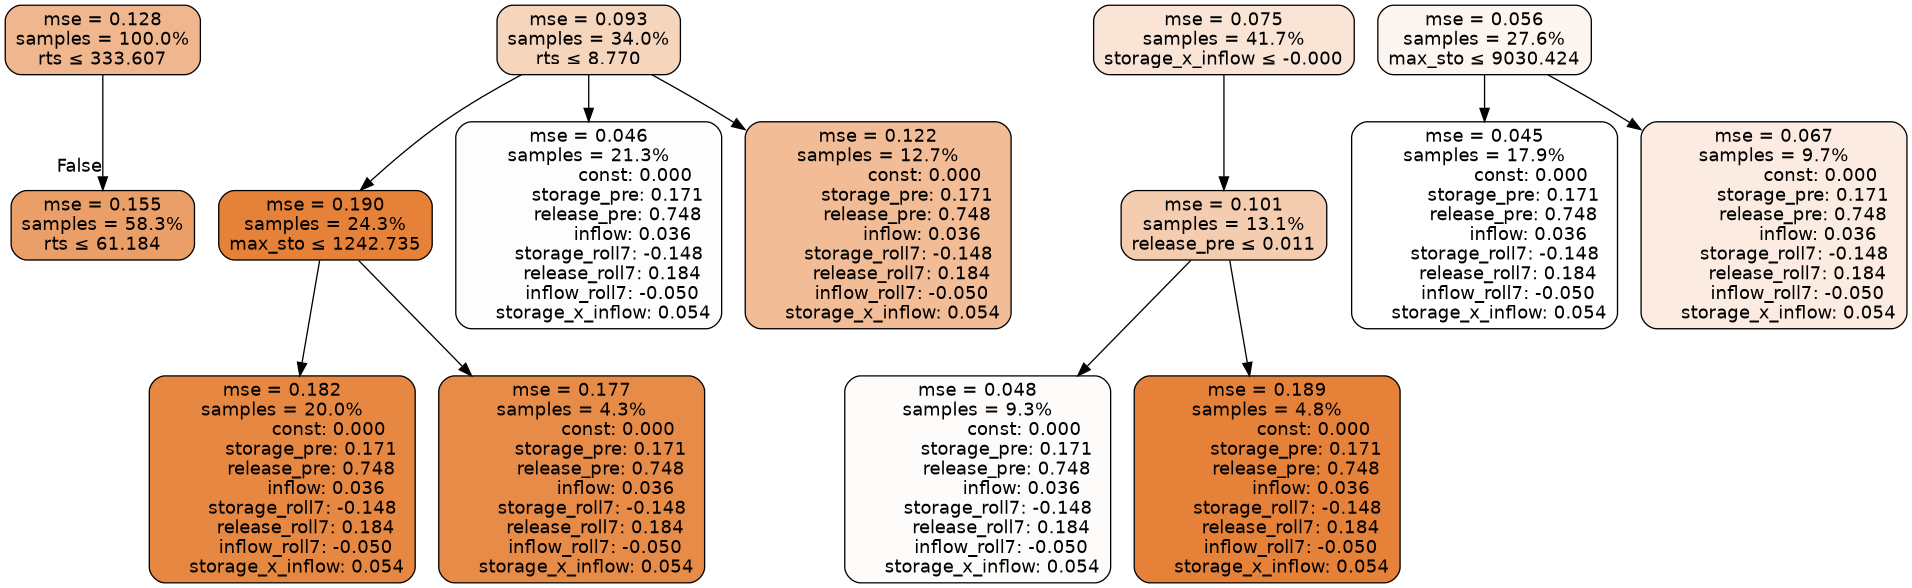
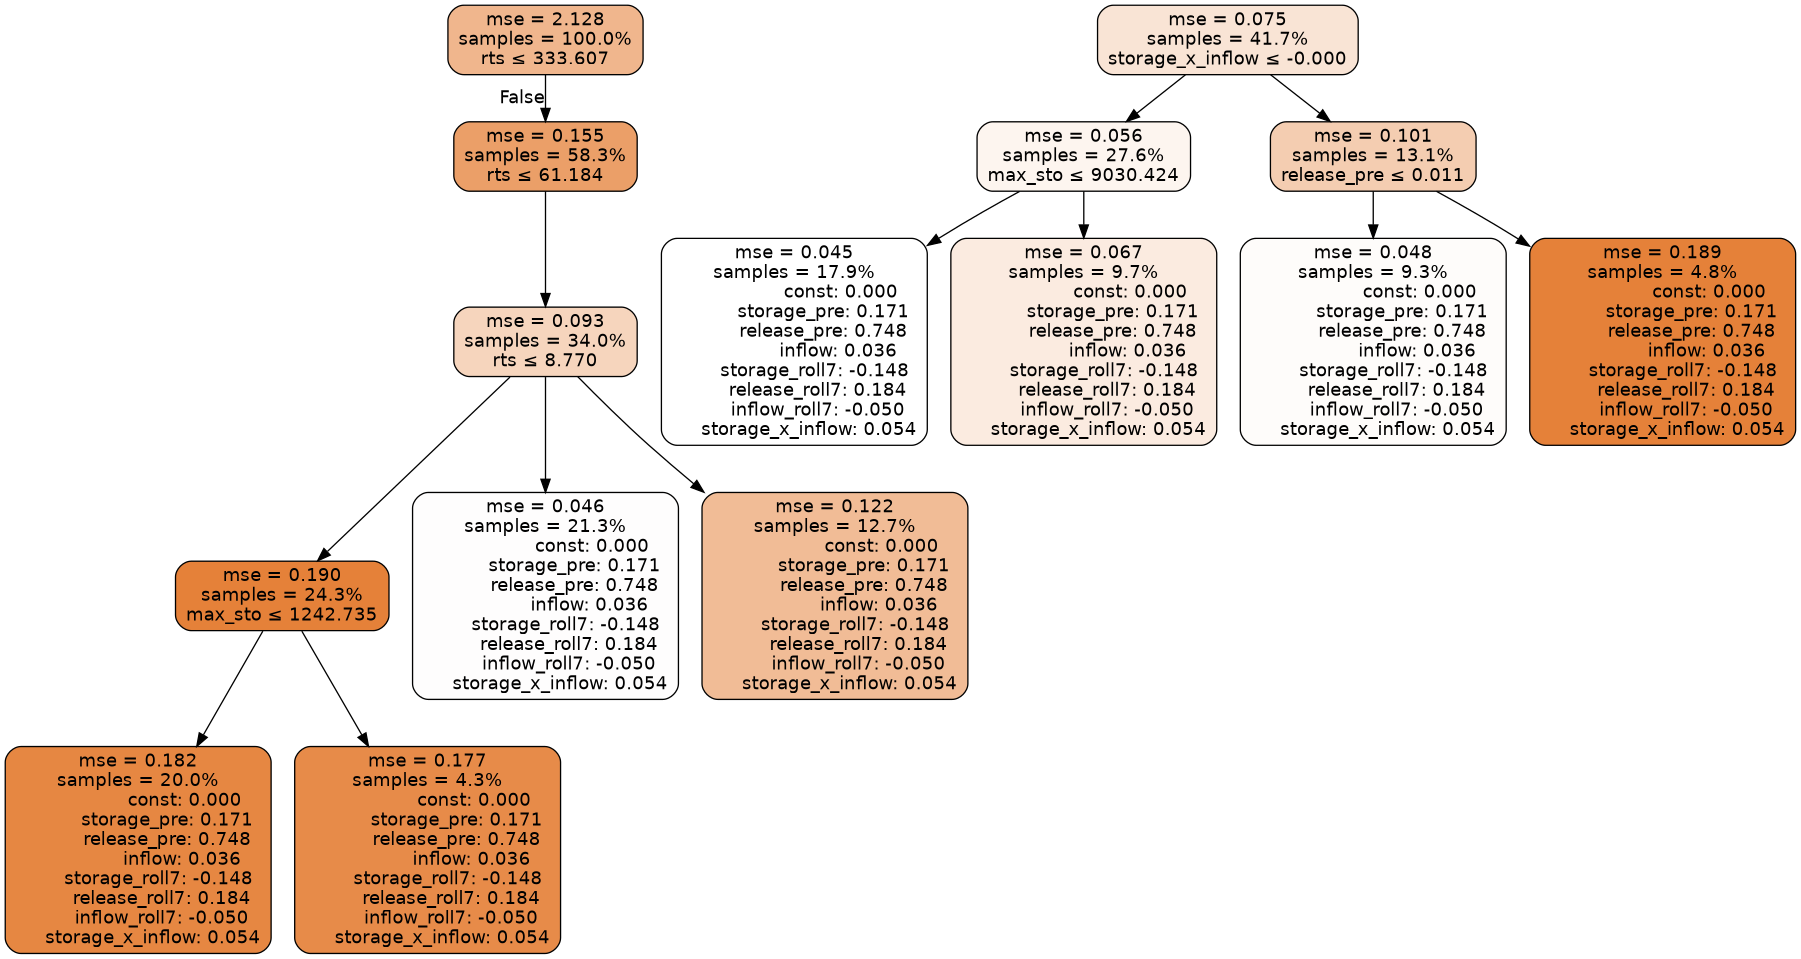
(103, 40) -> (545, 40)
none -> (1161, 94)
none -> (545, 242)
